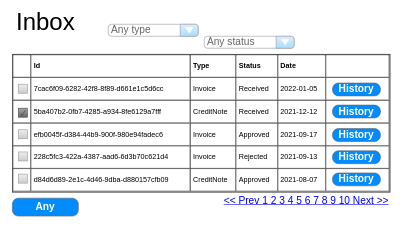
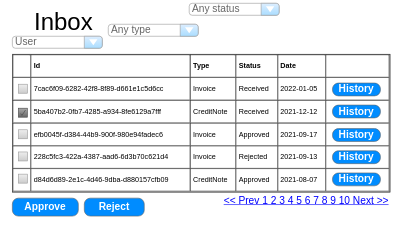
(45, 21) -> (63, 21)
none -> (57, 42)
(249, 42) -> (234, 9)
(45, 207) -> (45, 207)
none -> (114, 207)
